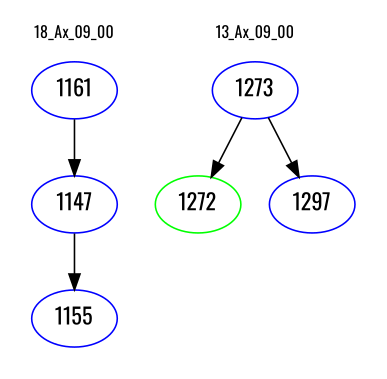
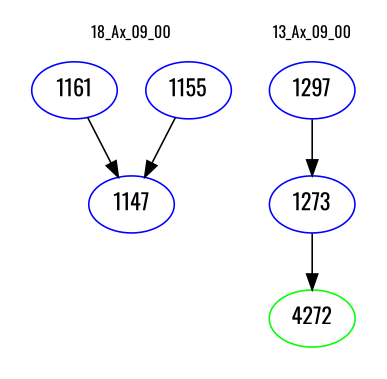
(280, 140) -> (312, 140)
(198, 204) -> (312, 319)
(74, 254) -> (164, 140)
